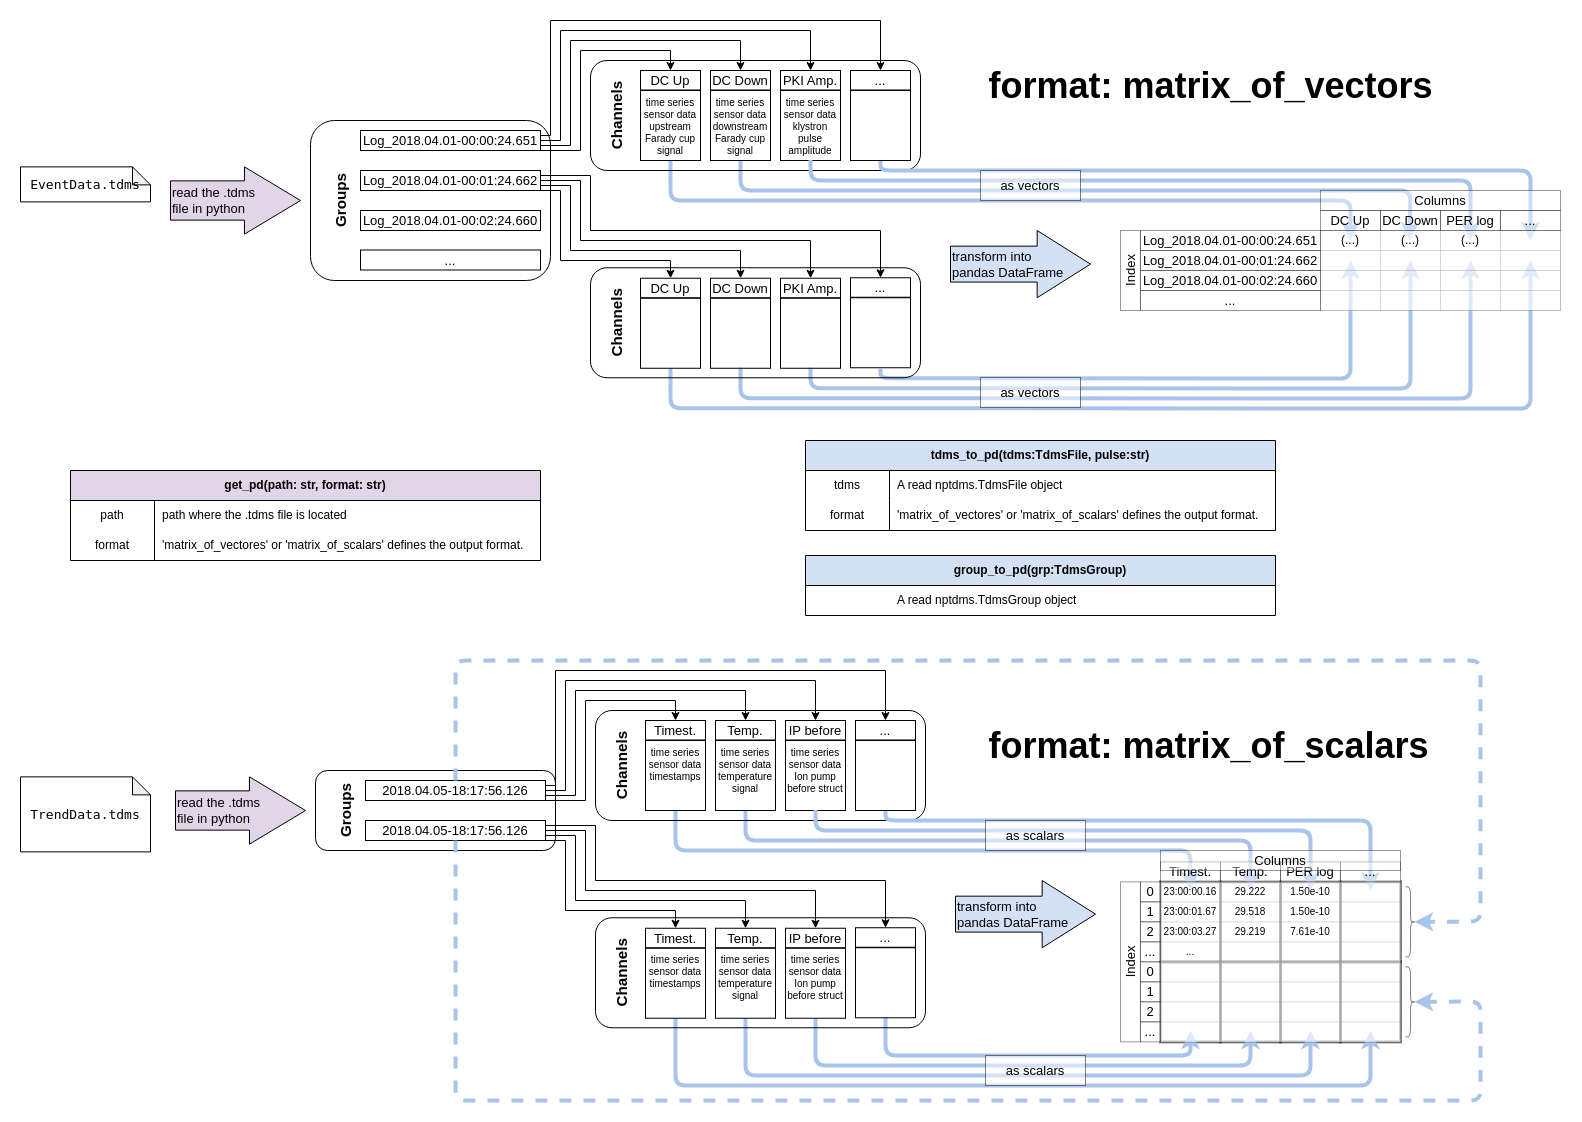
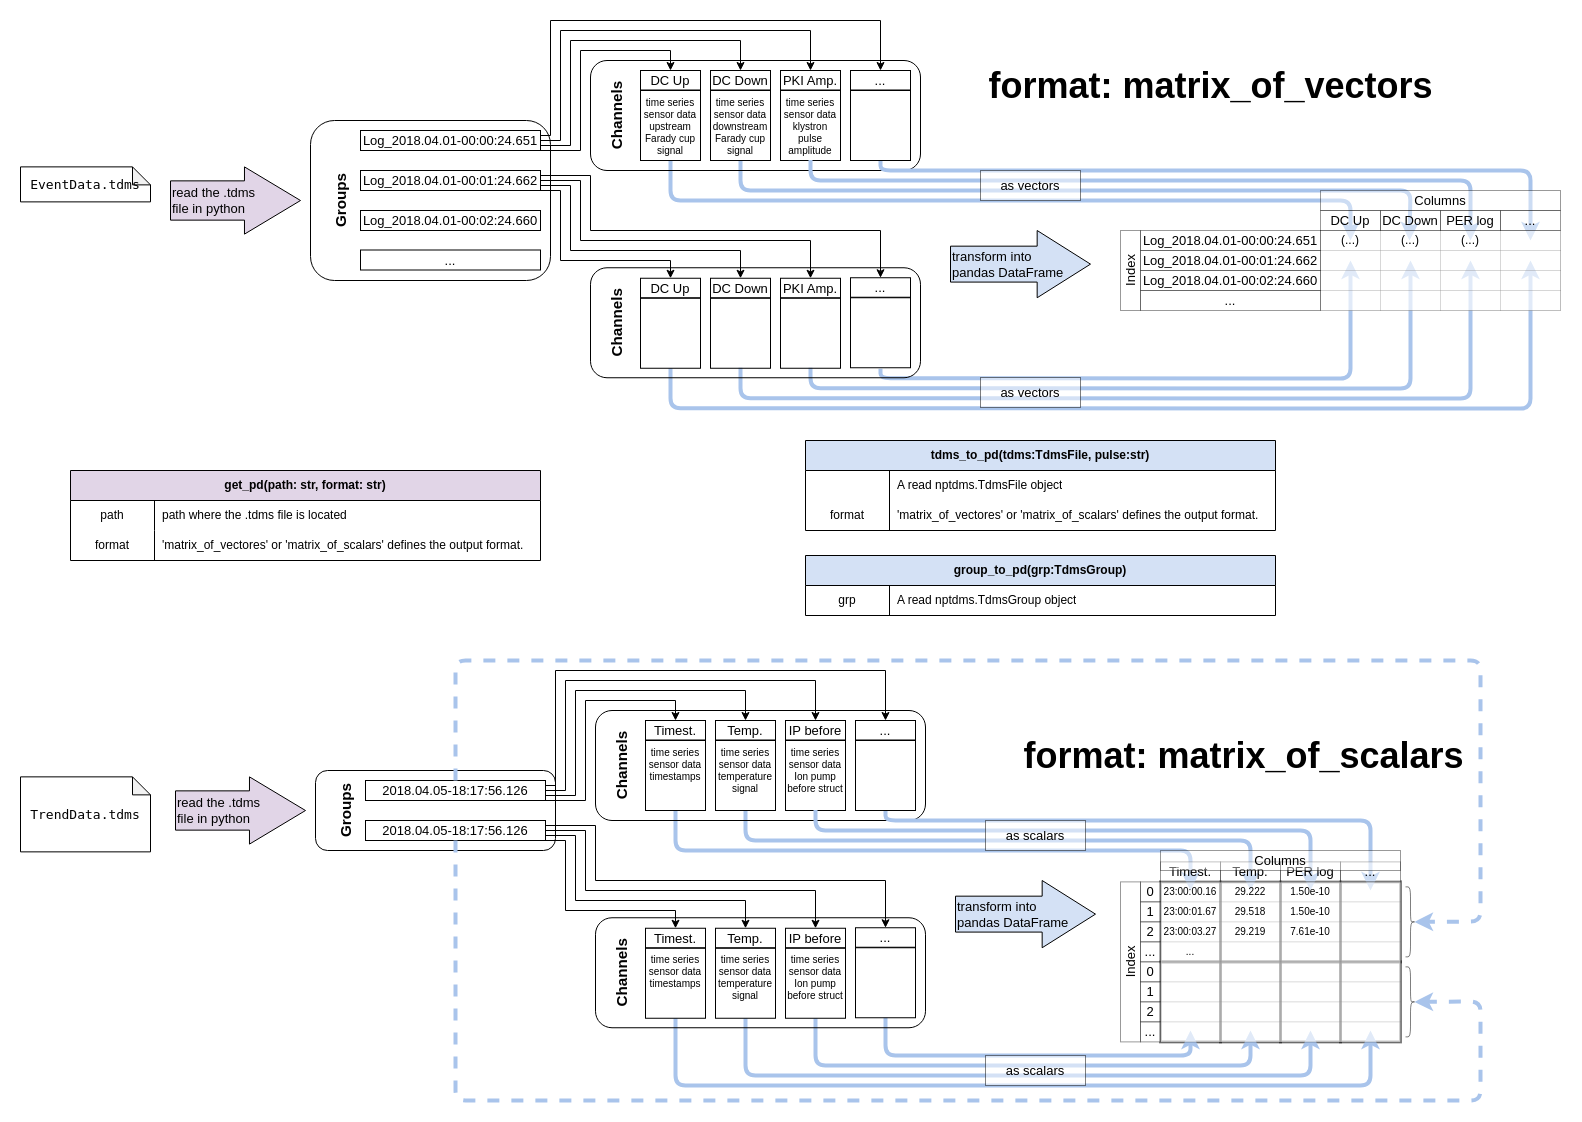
(848, 486) -> none
none -> (848, 601)
(1208, 746) -> (1243, 756)
